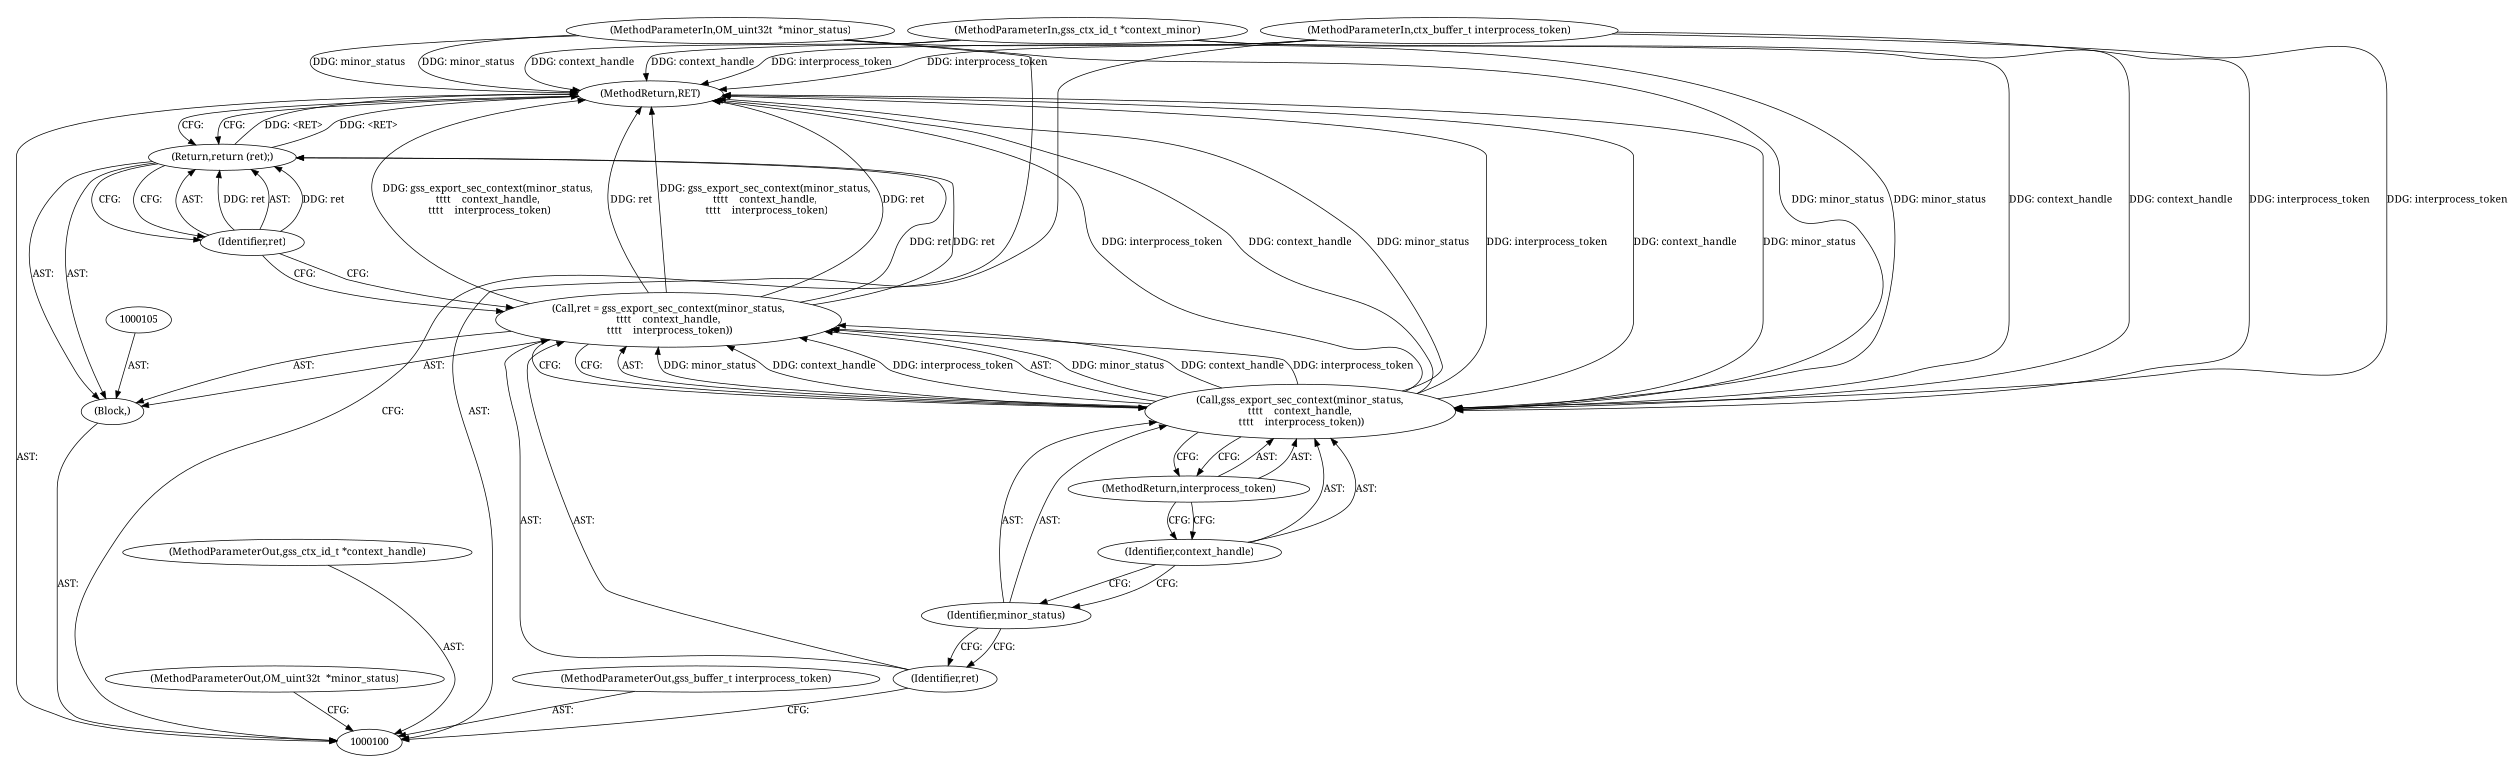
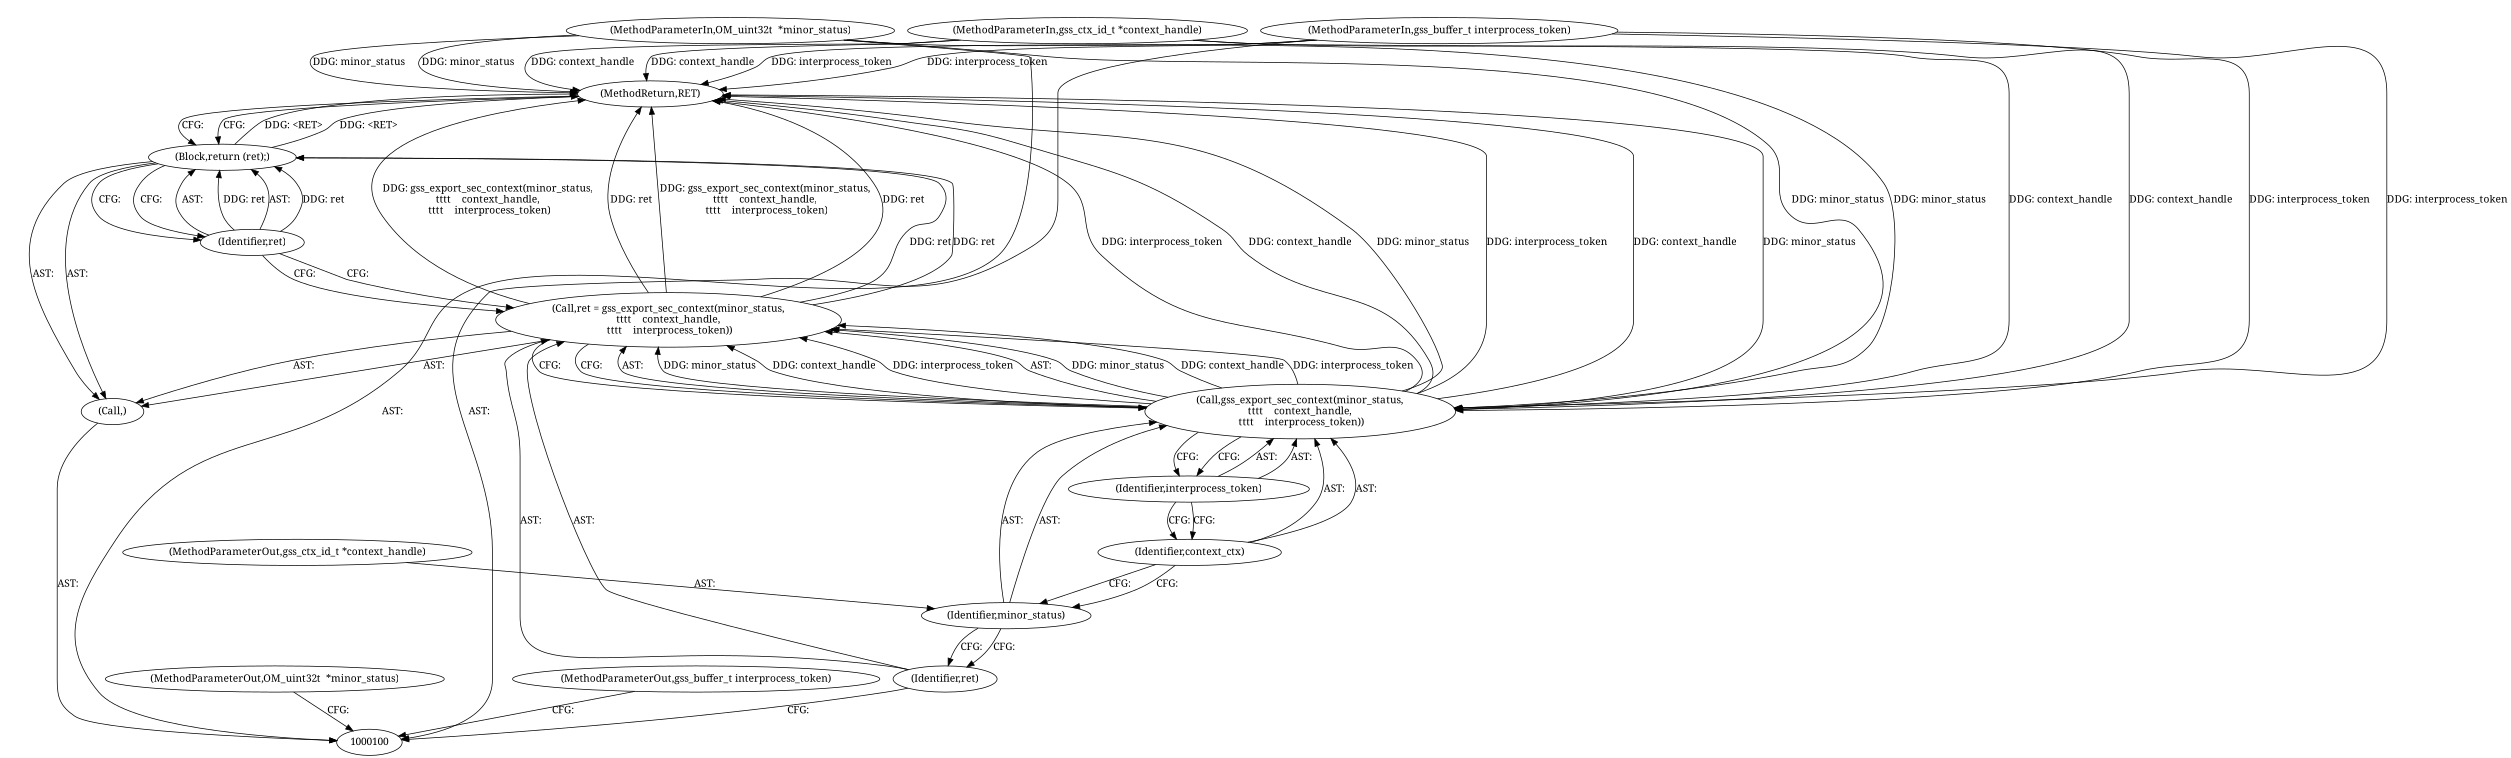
(1078, 31) -> (1078, 31)
(1439, 31) -> (1439, 31)
(222, 157) -> (222, 157)
(16, 298) -> none
(139, 320) -> none
(113, 412) -> (113, 412)
(394, 412) -> (394, 412)
(1189, 489) -> (1189, 489)
(1190, 552) -> (1190, 552)
(431, 637) -> (667, 585)
(564, 711) -> (564, 711)
